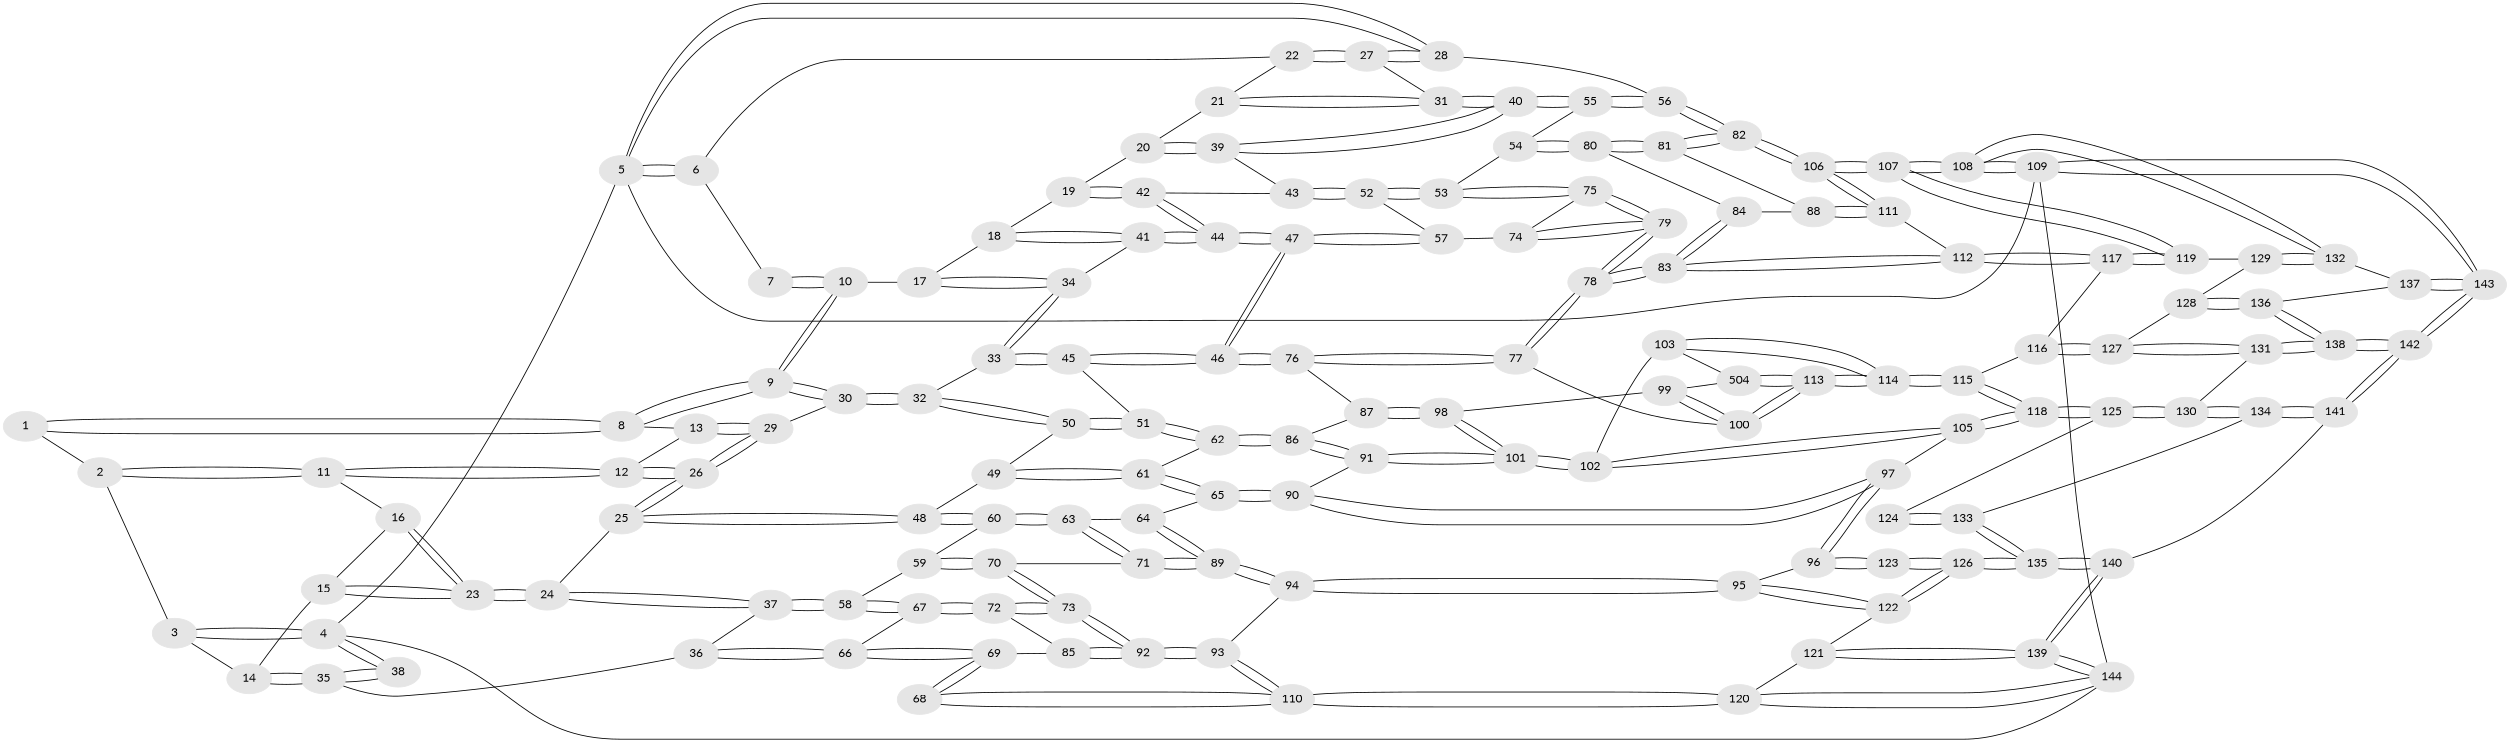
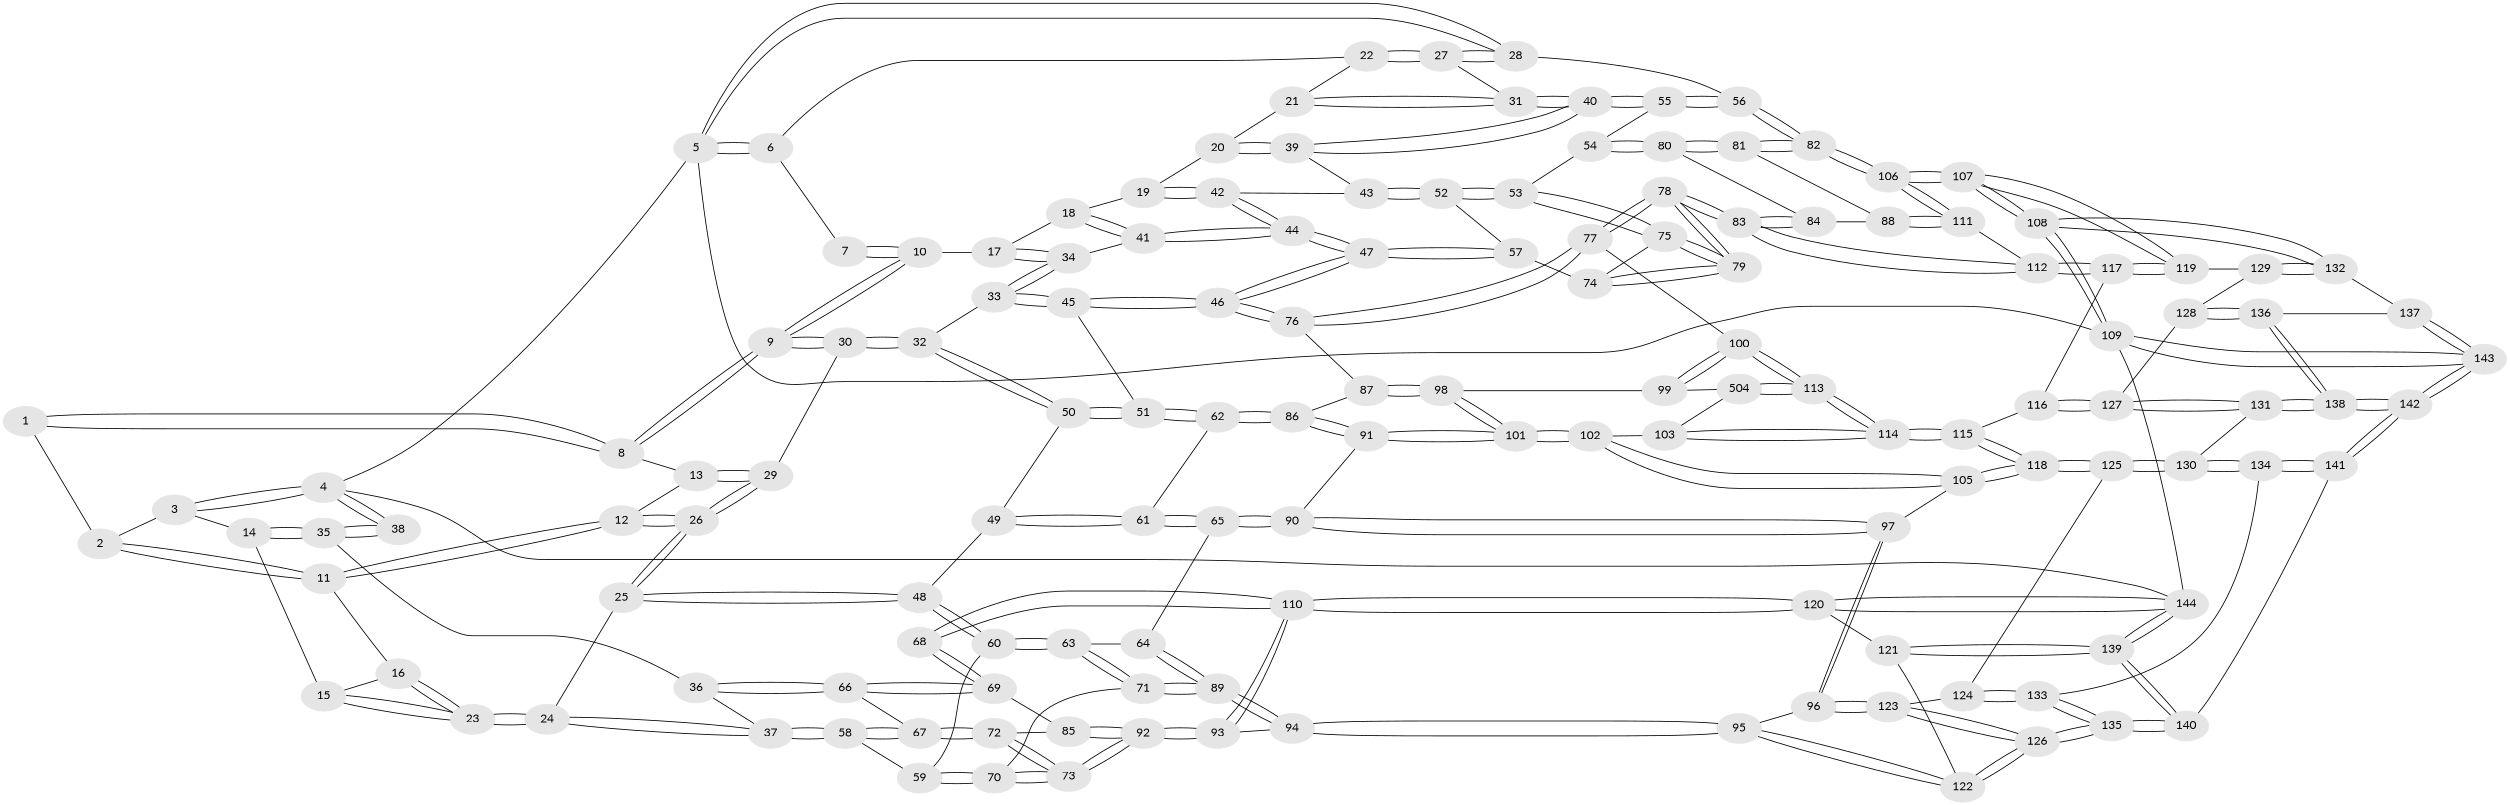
none -> (1926, 701)
